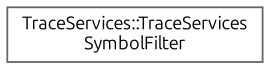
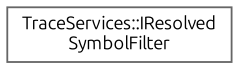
(135, 35) -> (119, 35)
